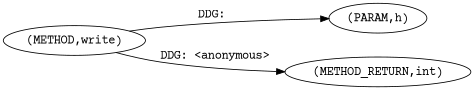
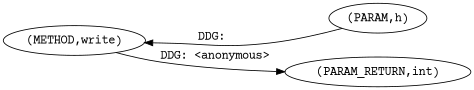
(225, 22) -> (248, 45)
(378, 72) -> (378, 72)
